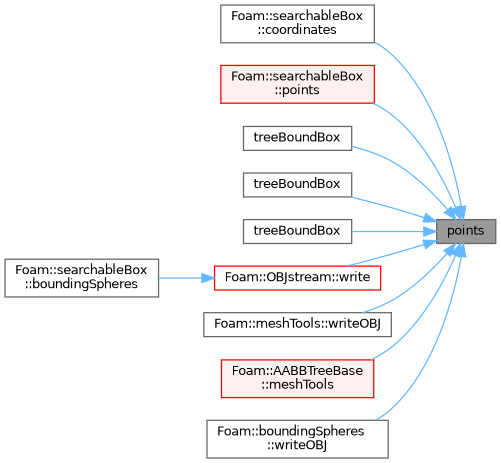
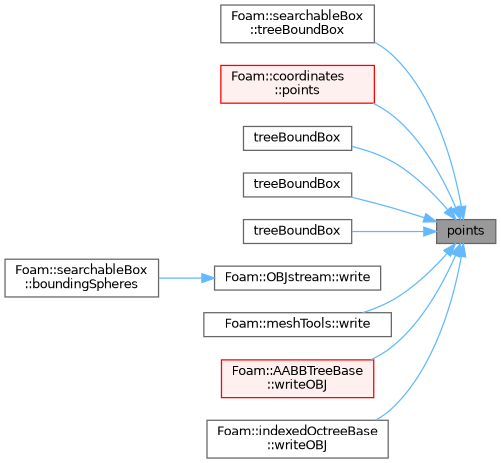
(298, 24) -> (298, 24)
(298, 84) -> (298, 84)
(386, 256) -> none
(298, 278) -> (298, 278)
(298, 325) -> (298, 325)
(298, 379) -> (298, 379)
(298, 439) -> (298, 439)
